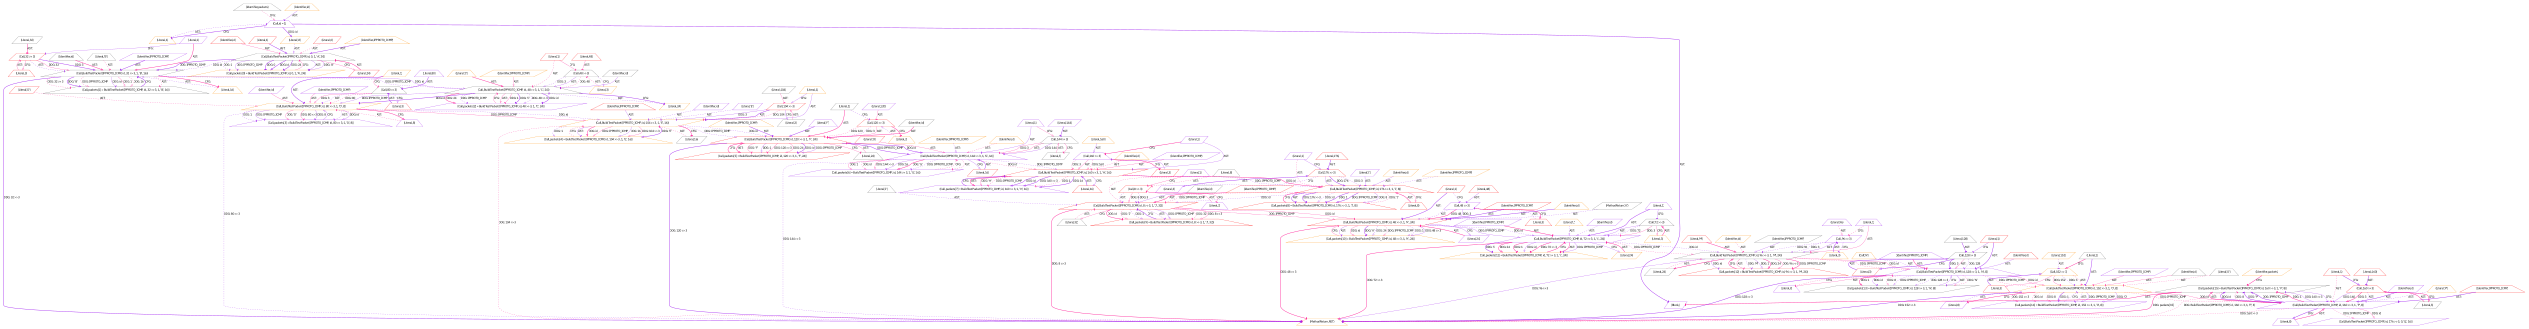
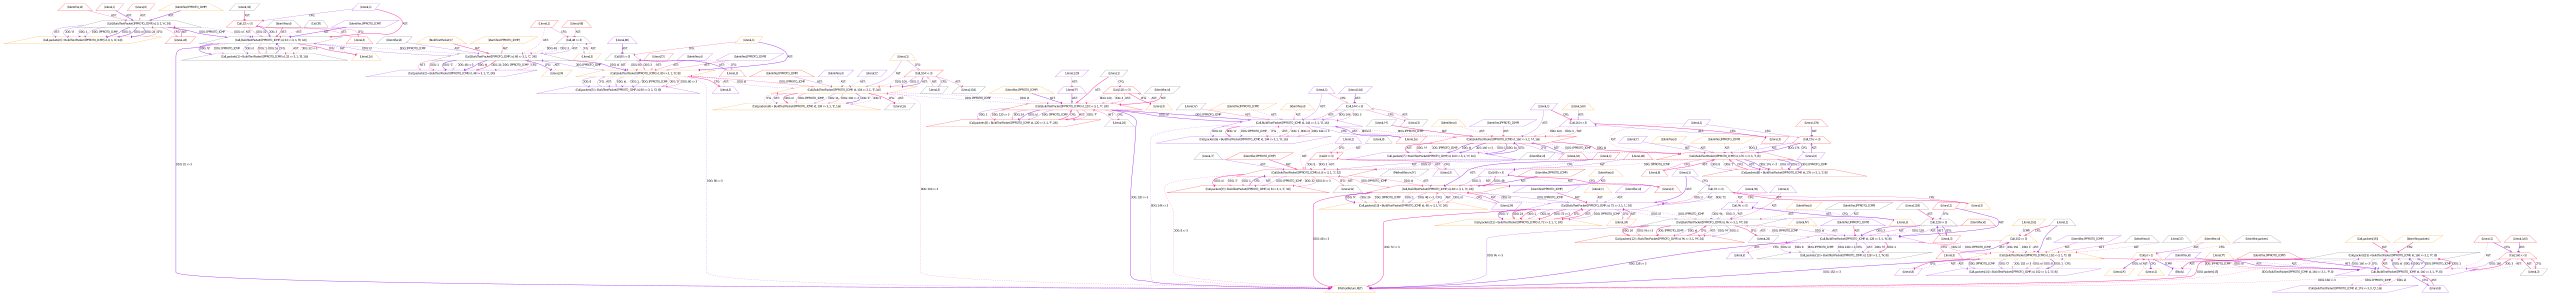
(280, 24) -> (2146, 256)
(294, 48) -> none
(101, 57) -> (316, 24)
(462, 73) -> (441, 40)
(782, 98) -> (949, 81)
(877, 114) -> (1072, 81)
none -> (1382, 123)
(870, 140) -> (1191, 107)
(1683, 164) -> (2169, 264)
(985, 201) -> (1253, 164)
(1697, 239) -> none
none -> (2368, 239)
(1964, 247) -> (1925, 214)
(1864, 256) -> (1802, 222)
(1967, 256) -> (1939, 222)
(2062, 264) -> (2027, 231)
(1119, 316) -> (1174, 268)
